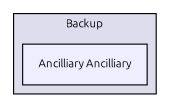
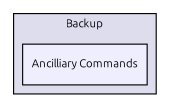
(85, 65) -> (85, 65)
